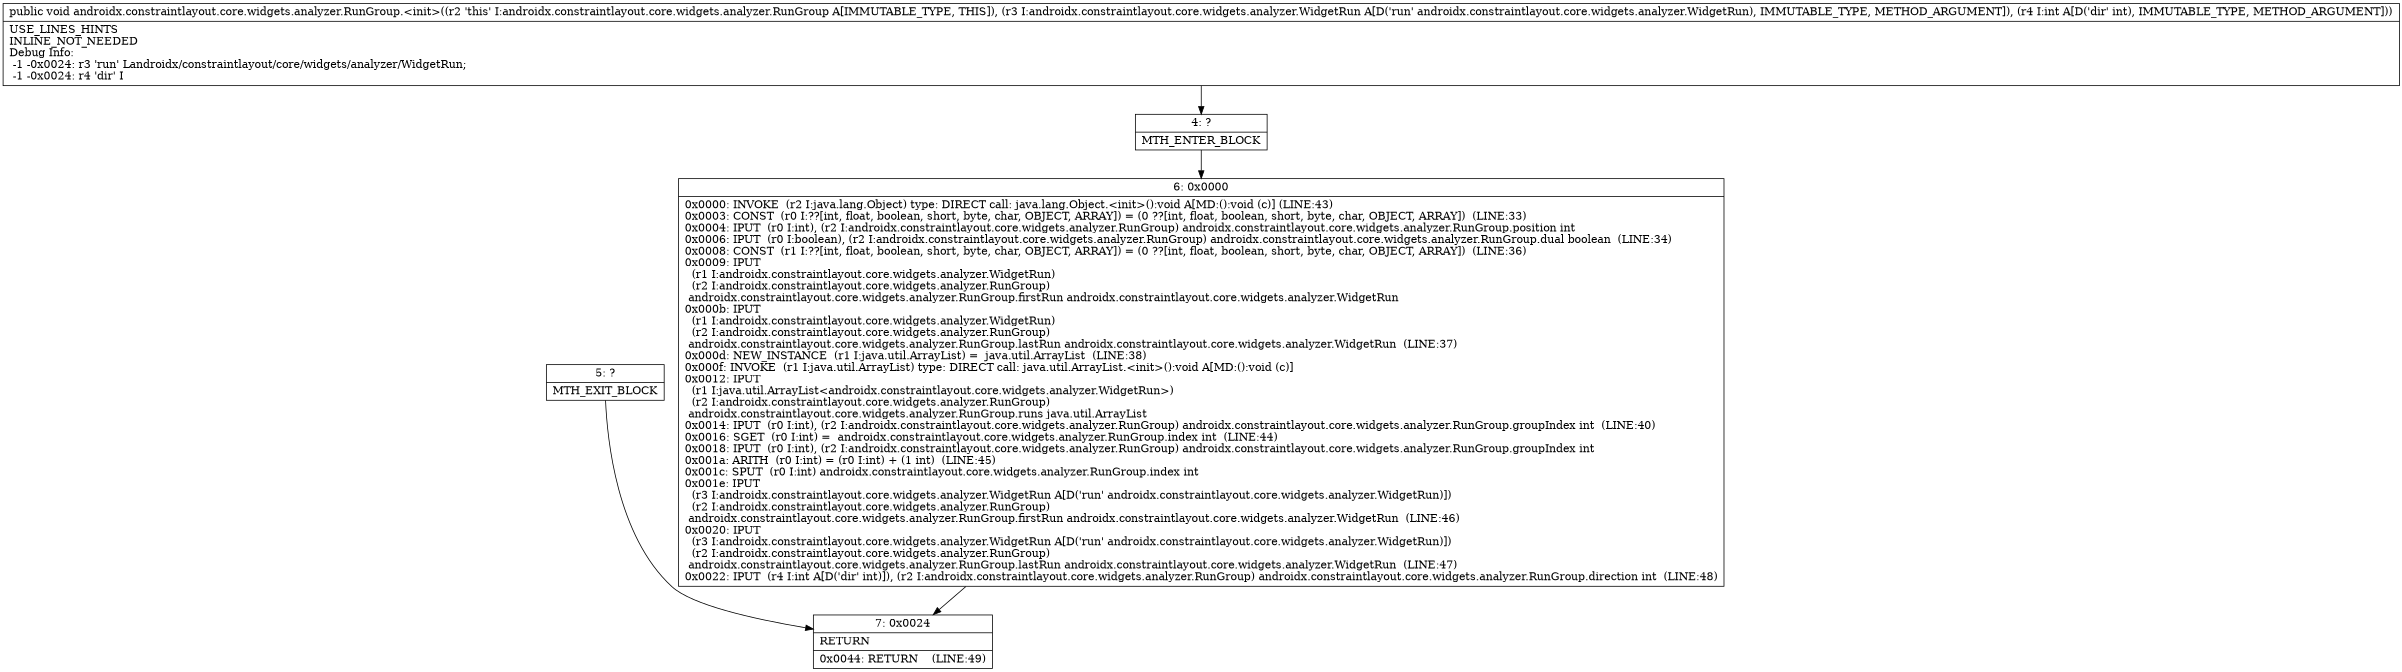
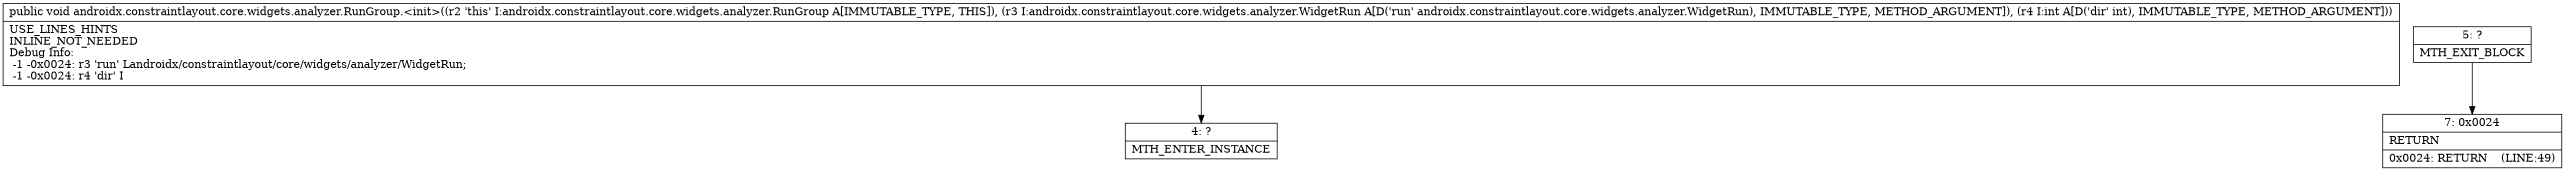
(1201, 141) -> (1201, 150)
(1201, 382) -> none
(903, 659) -> (2472, 158)
